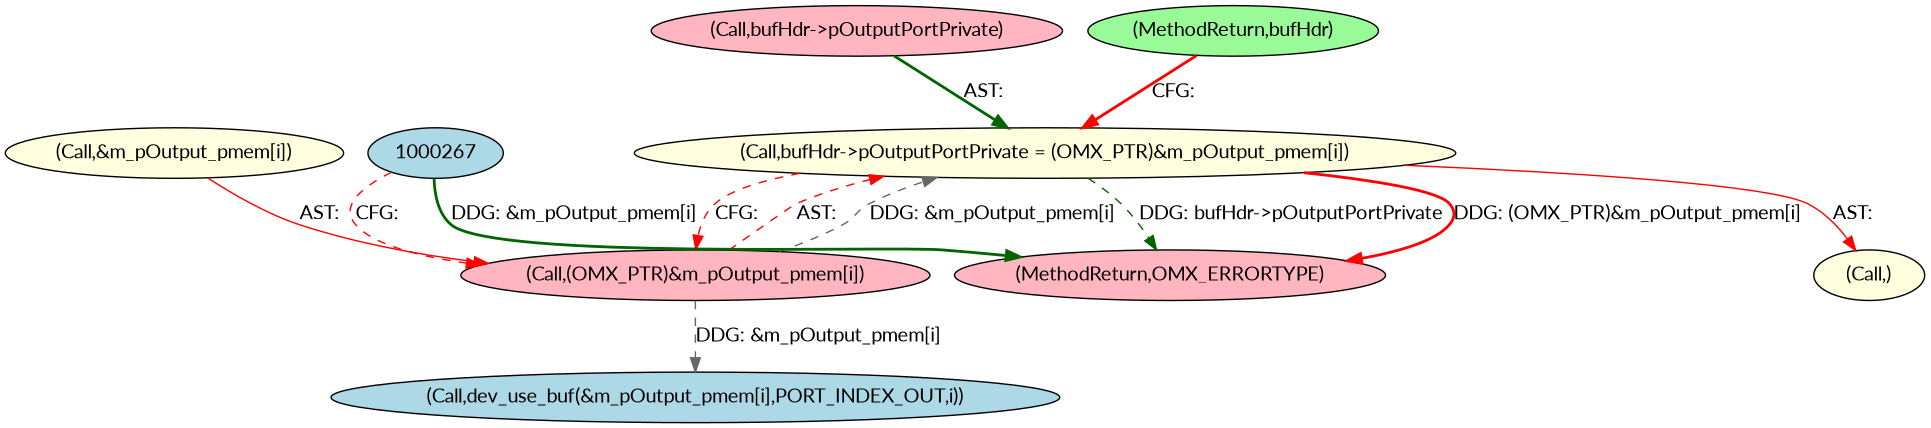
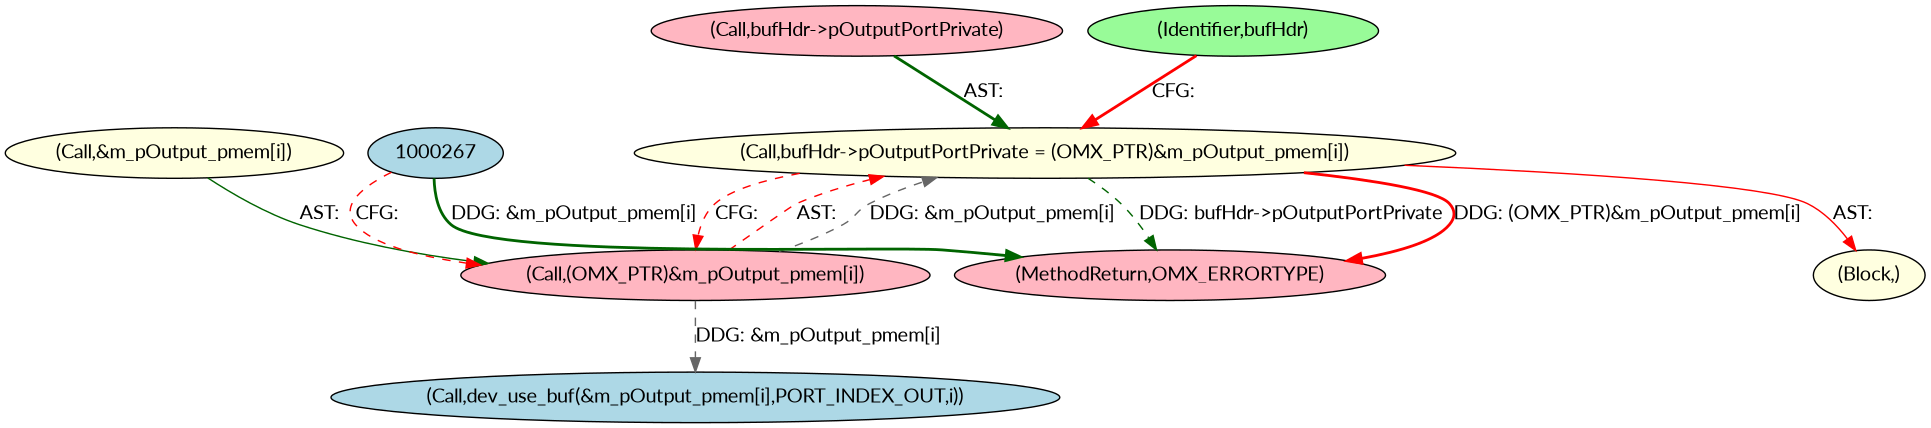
(1233, 31) -> (1233, 31)
(336, 235) -> (336, 235)
(1869, 275) -> (1869, 275)
